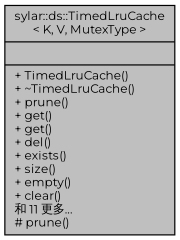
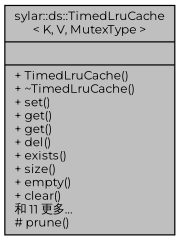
(42, 103) -> (33, 103)
